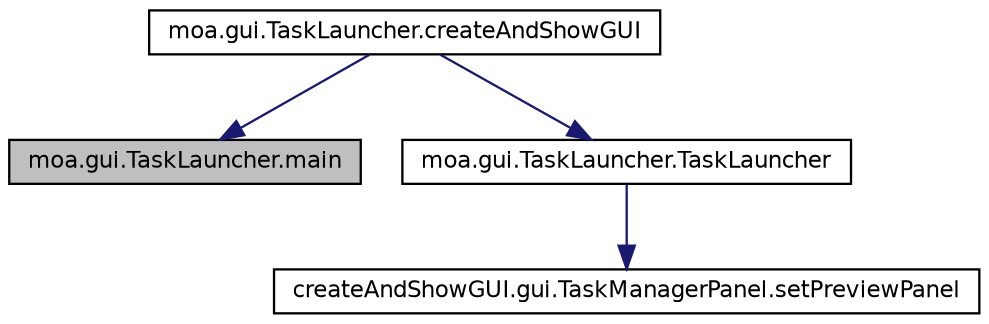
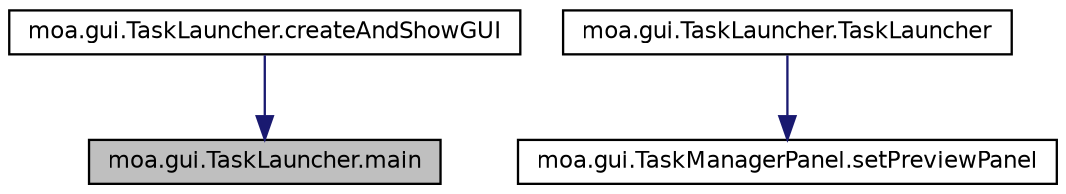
(505, 91) -> none
(627, 291) -> (787, 162)
